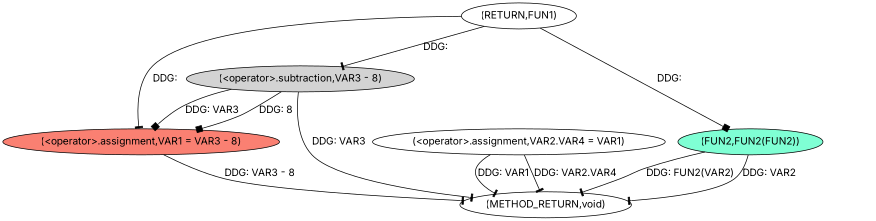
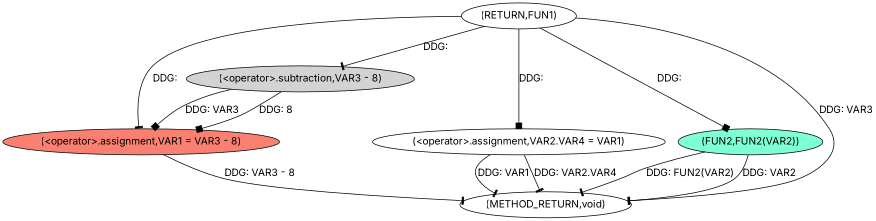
none -> (519, 75)
(750, 142) -> (750, 142)
(356, 176) -> (814, 110)
